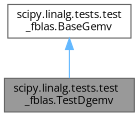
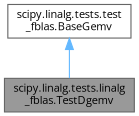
(69, 95) -> (69, 95)
